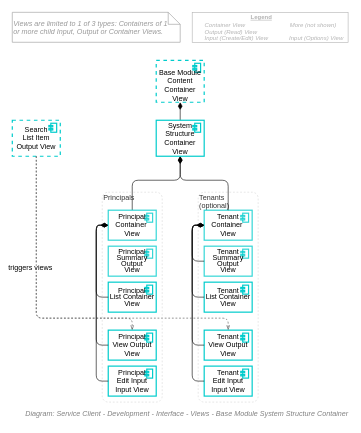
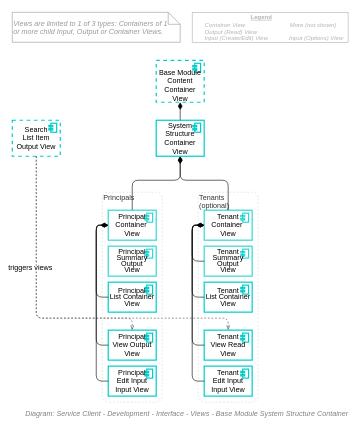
(228, 345) -> (228, 345)
